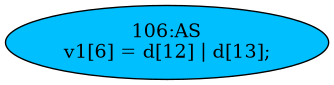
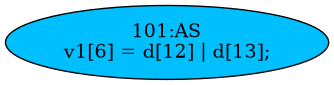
(167, 42) -> (167, 42)
